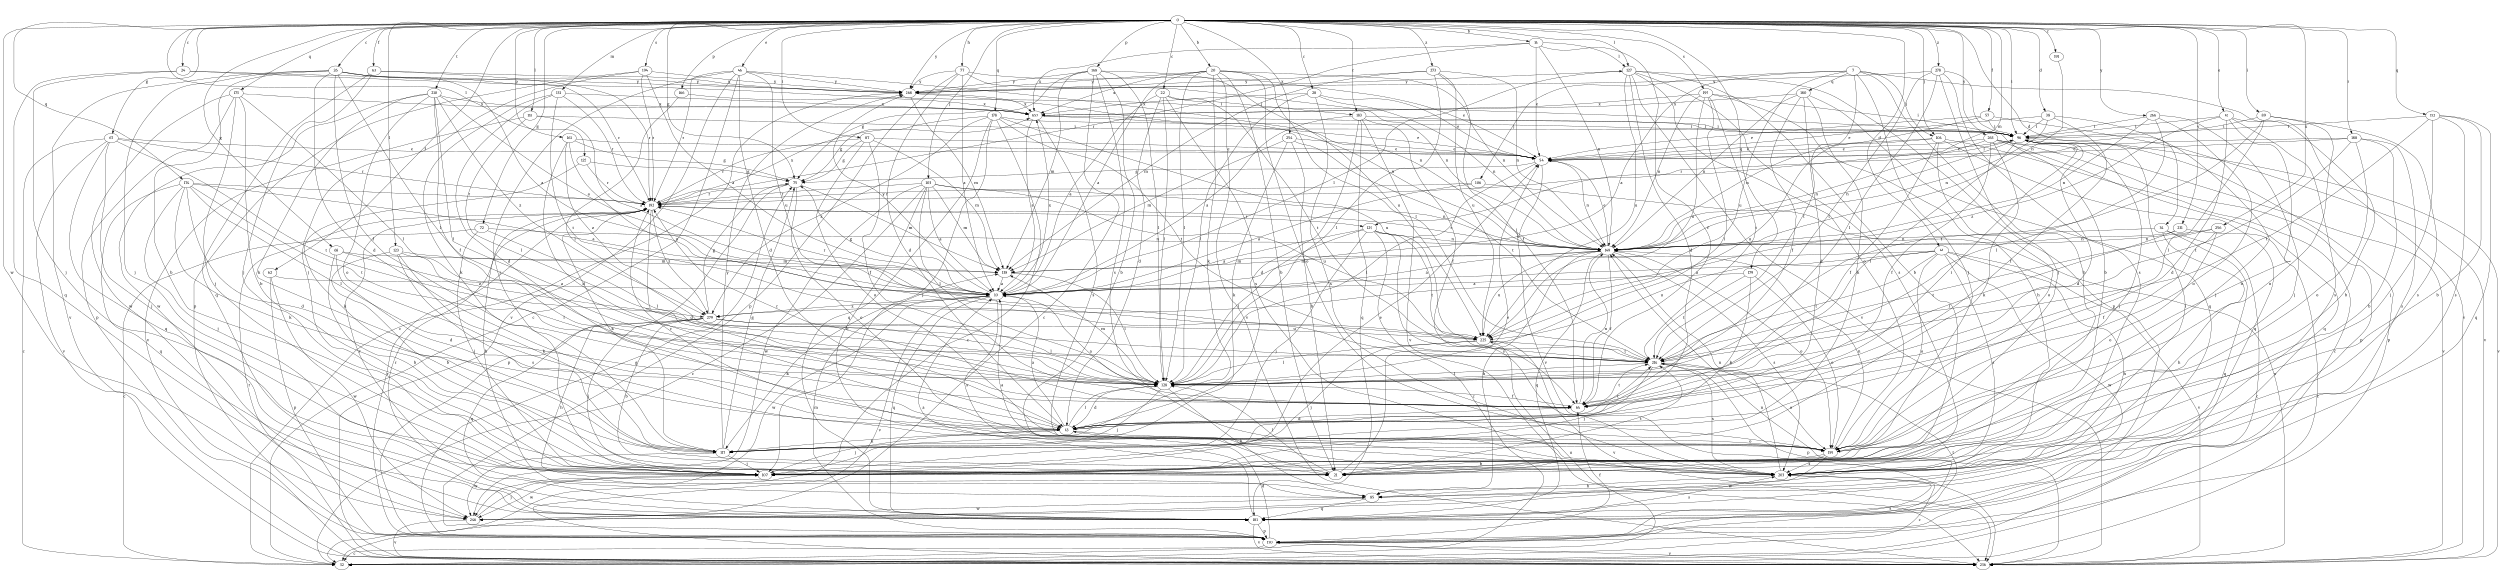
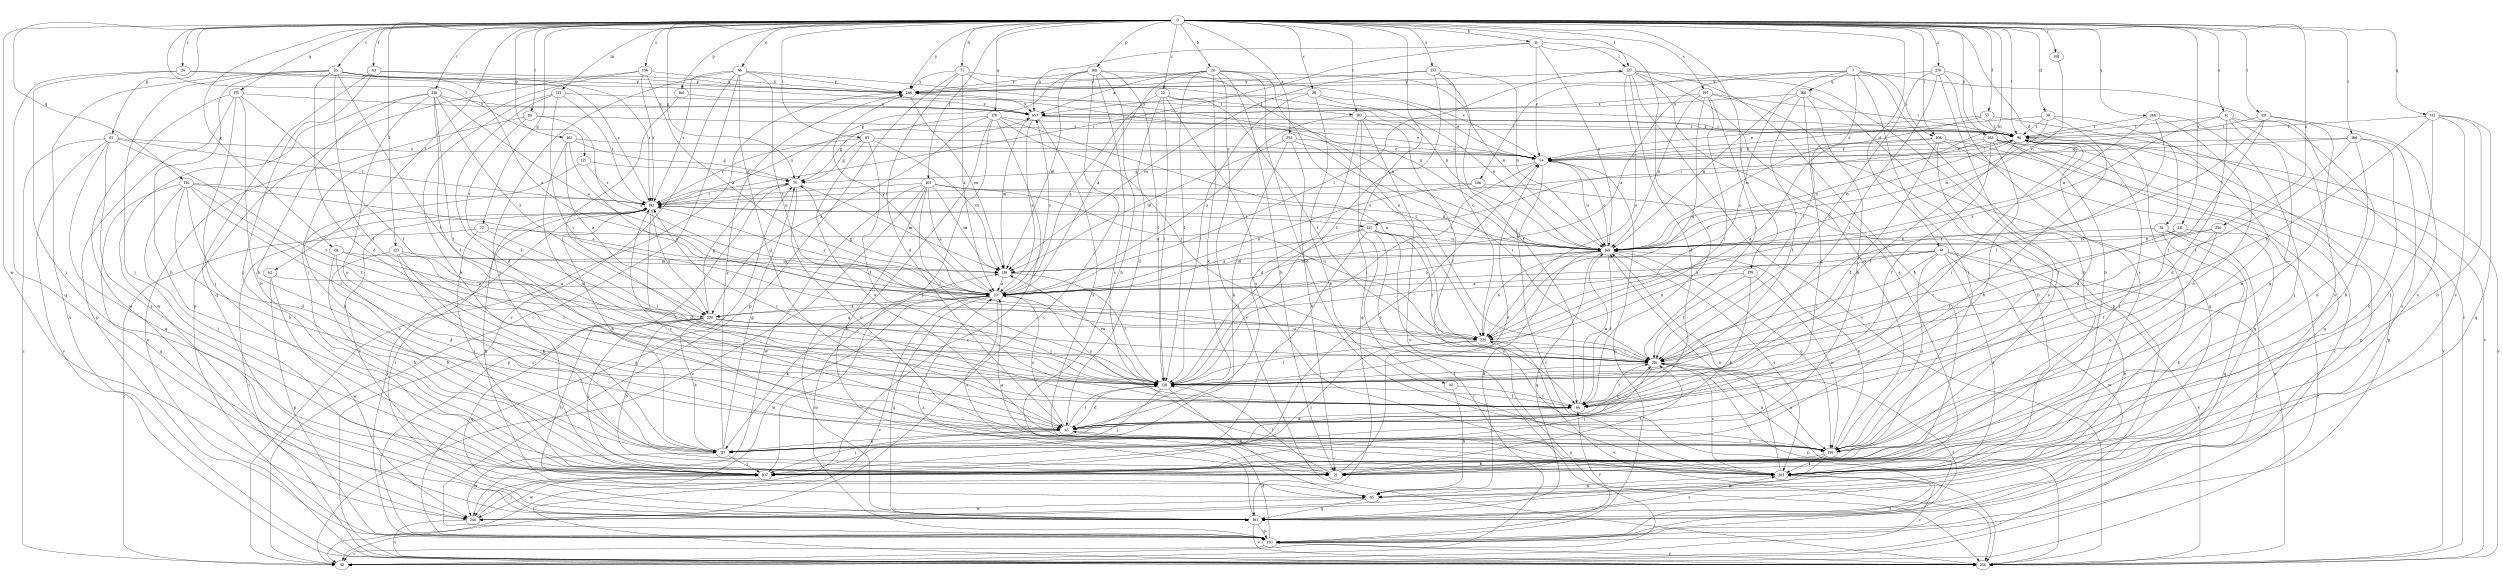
none -> (1004, 185)
none -> (693, 383)
none -> (1451, 385)
none -> (1640, 435)
